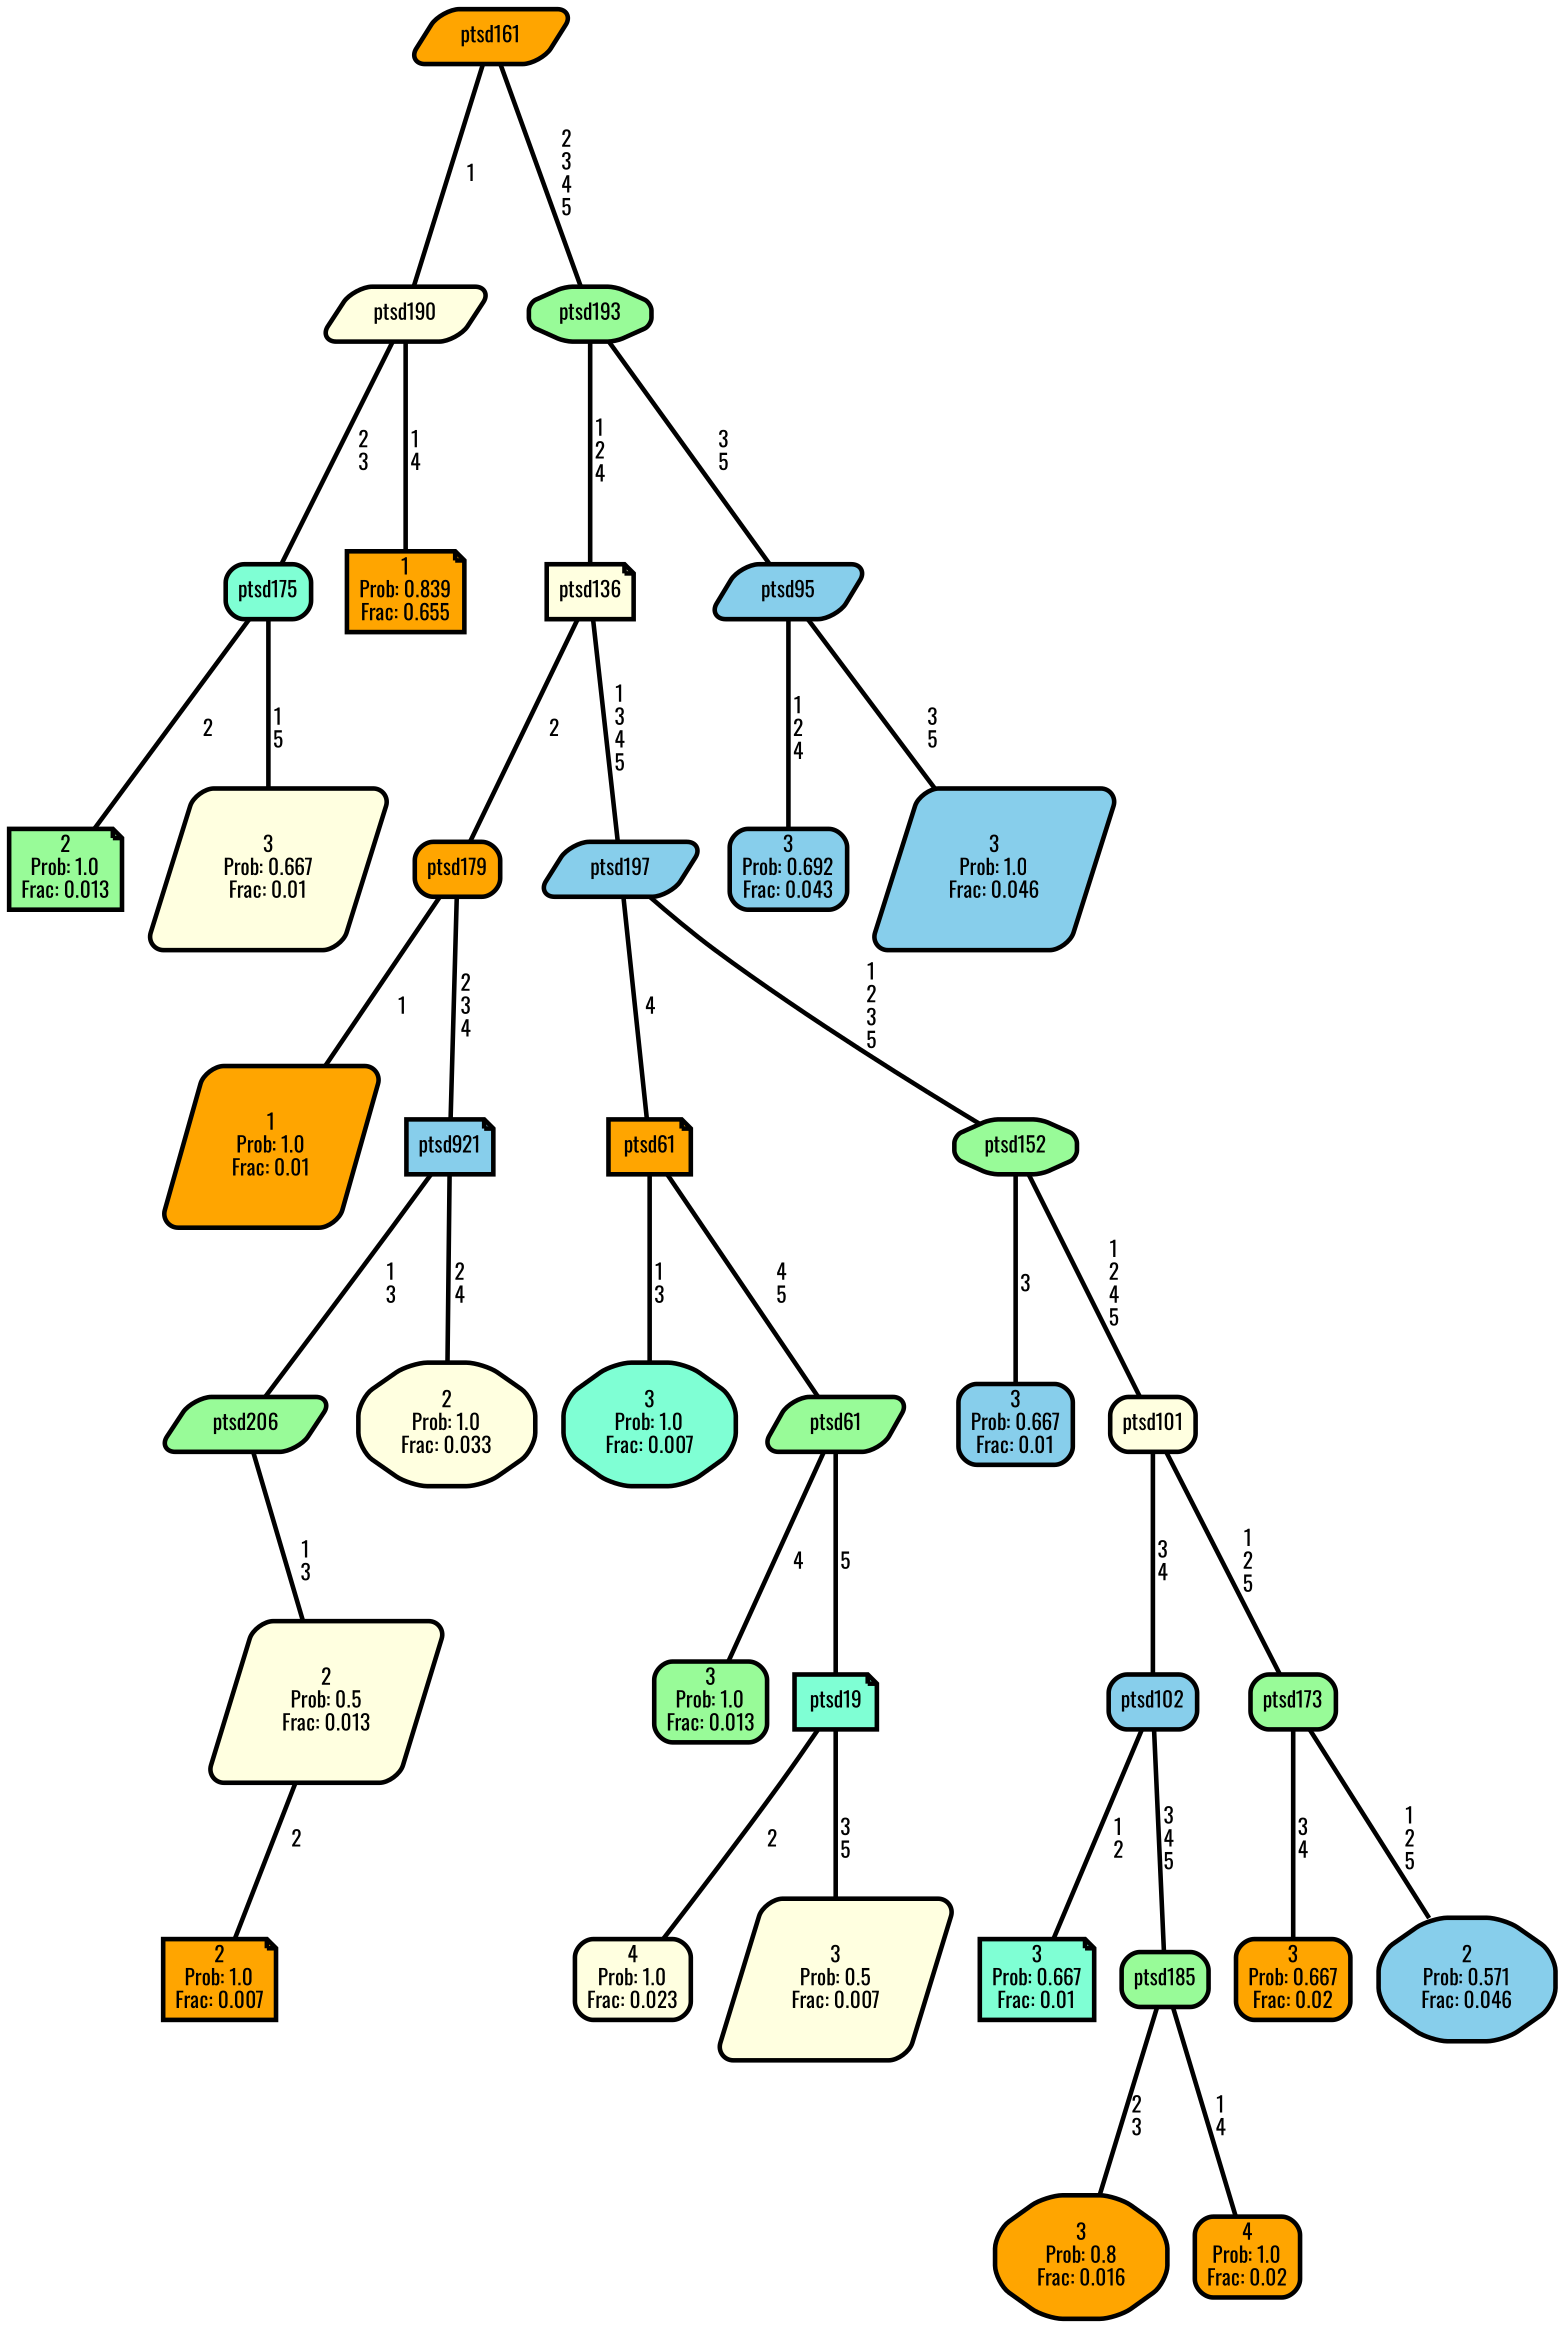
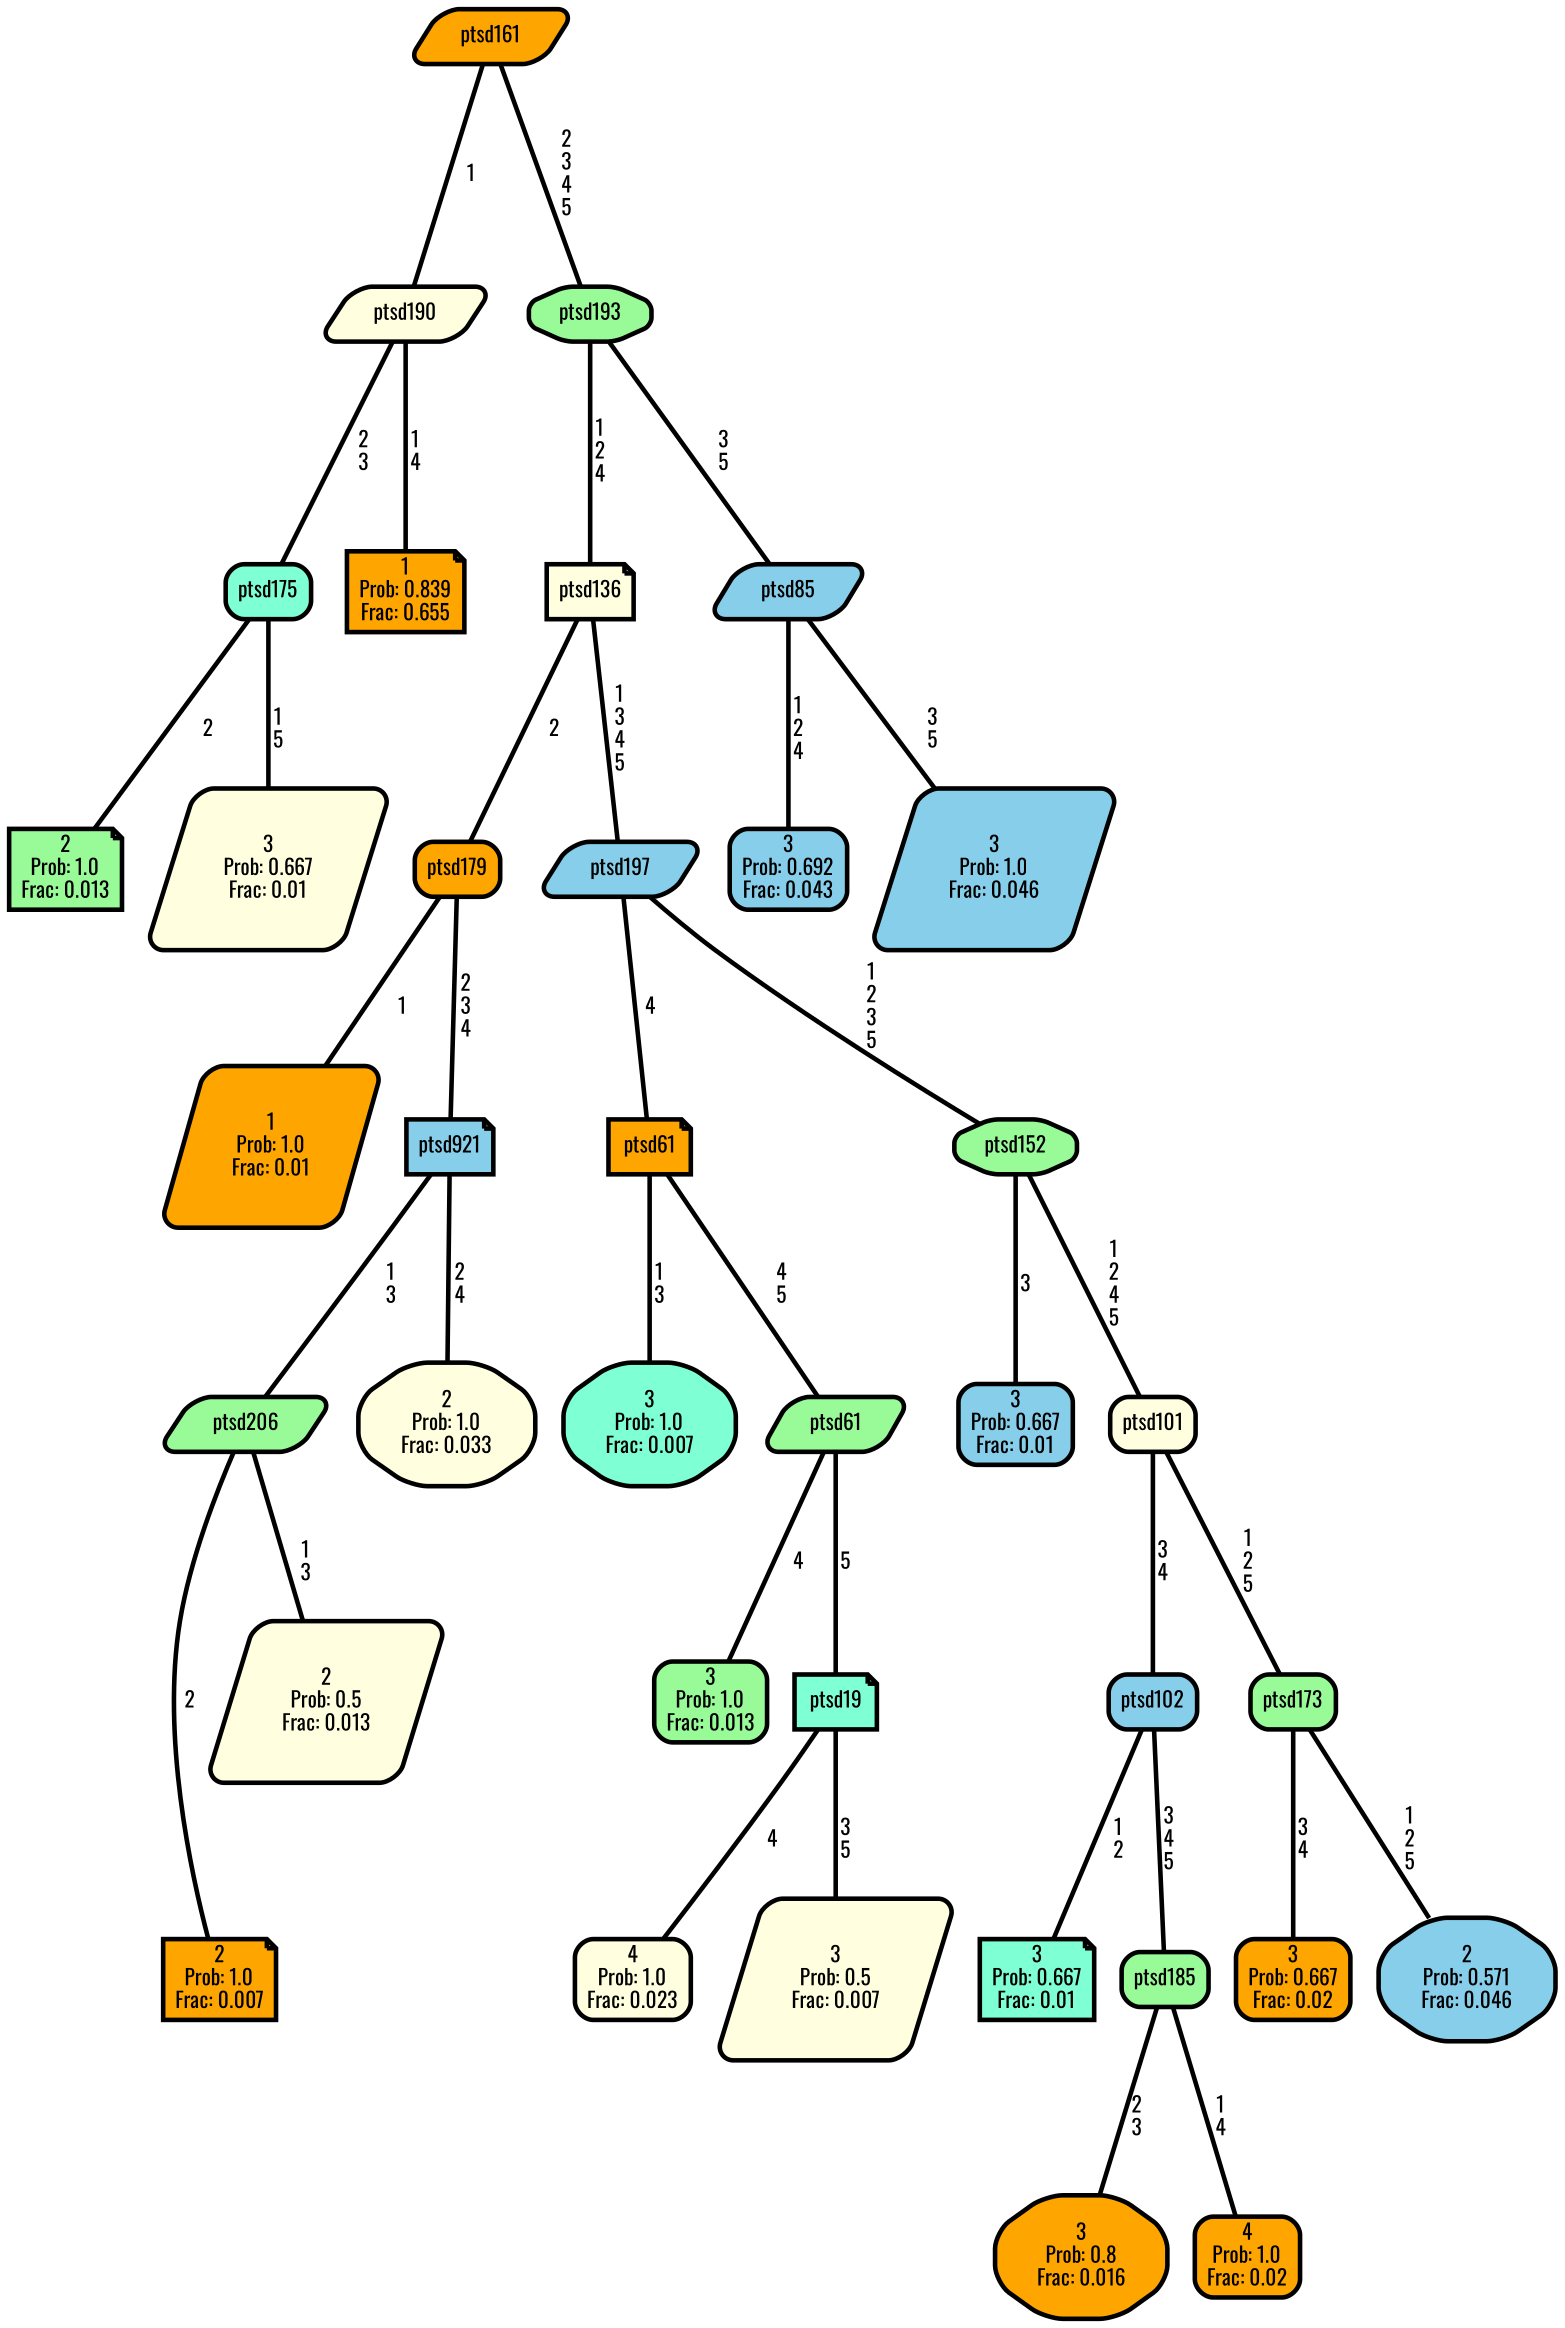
(788, 592) -> (788, 592)
(770, 1841) -> (770, 1841)
(265, 1861) -> (174, 1693)
